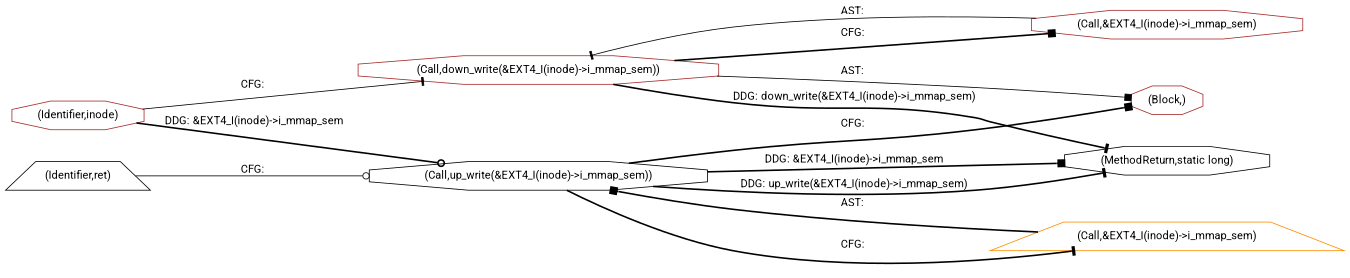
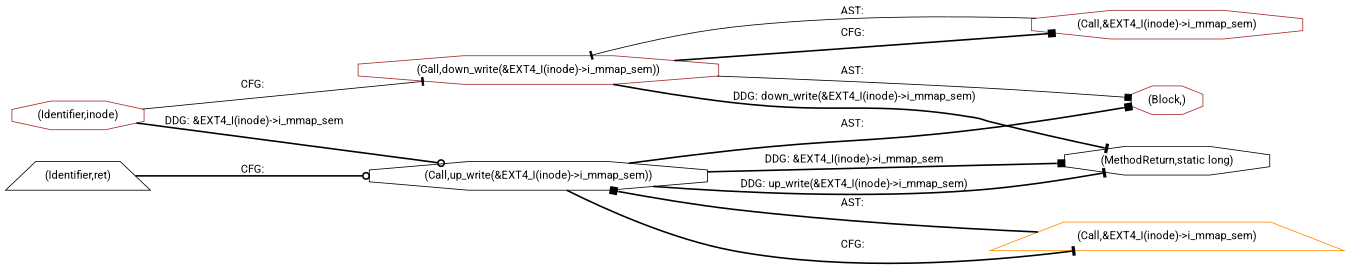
(854, 124) -> (854, 124)
(249, 176) -> (249, 176)
